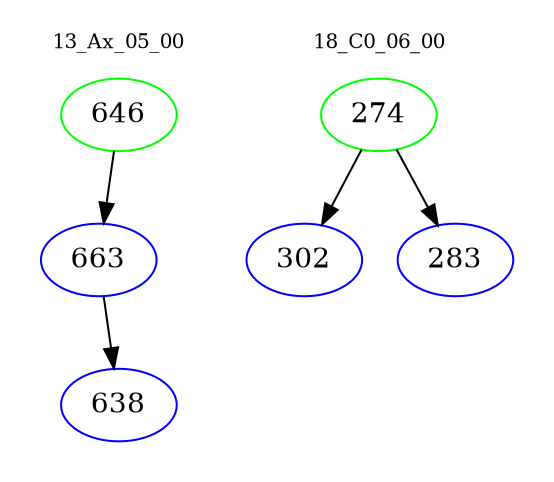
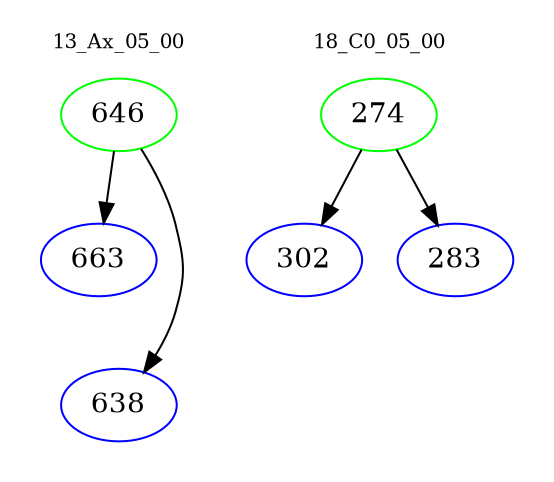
(380, 43) -> (380, 43)
(107, 322) -> (181, 251)
